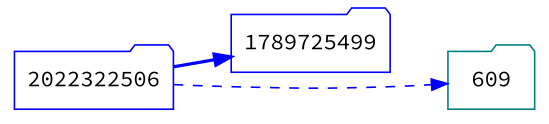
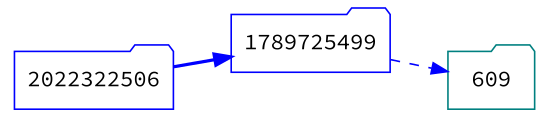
(303, 88) -> (411, 64)
